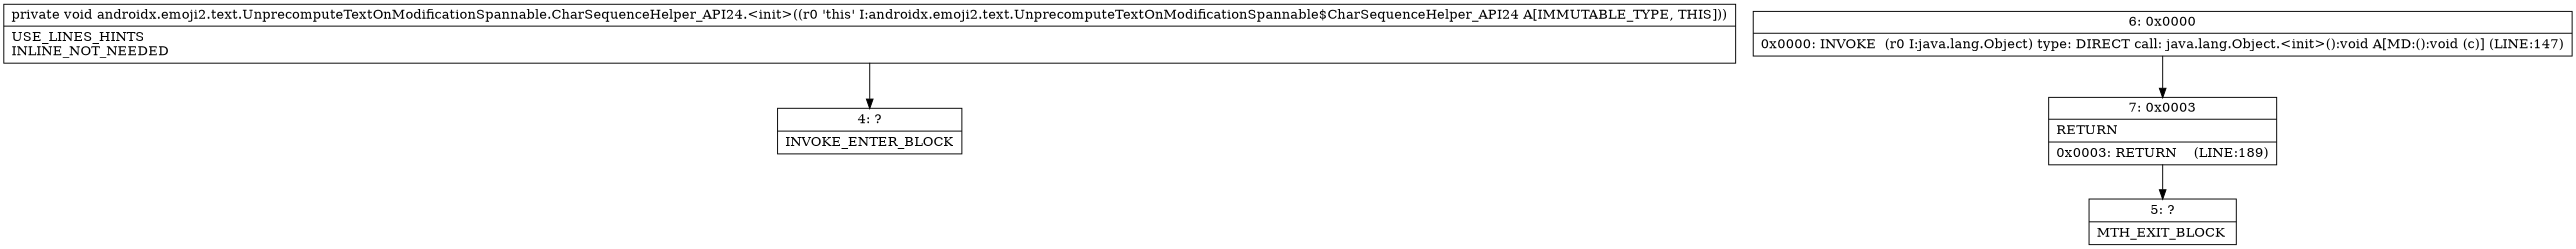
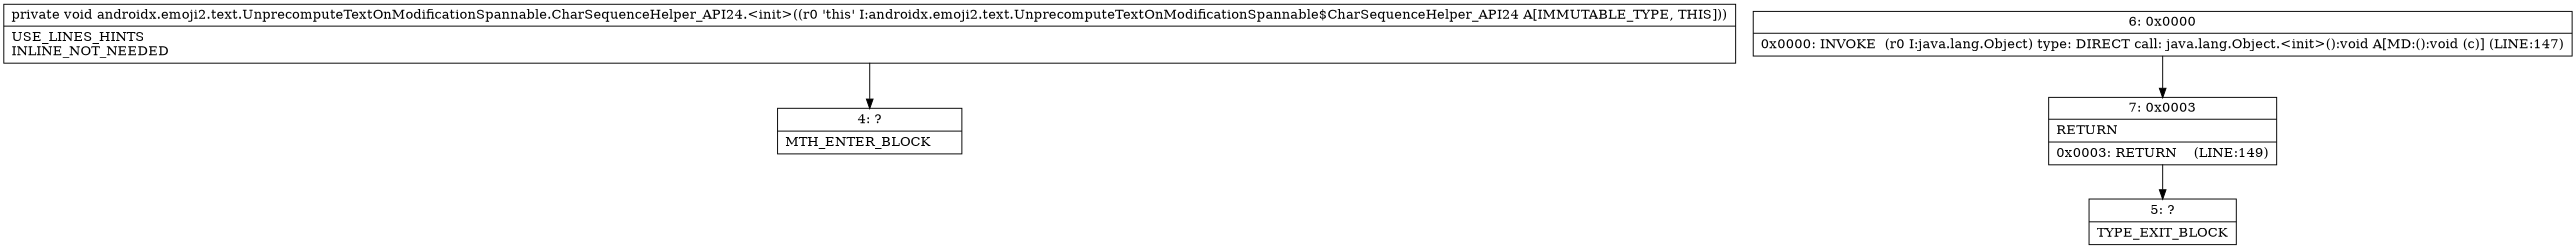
(870, 142) -> (858, 142)
(2163, 153) -> (2163, 153)
(2161, 233) -> (2163, 233)
